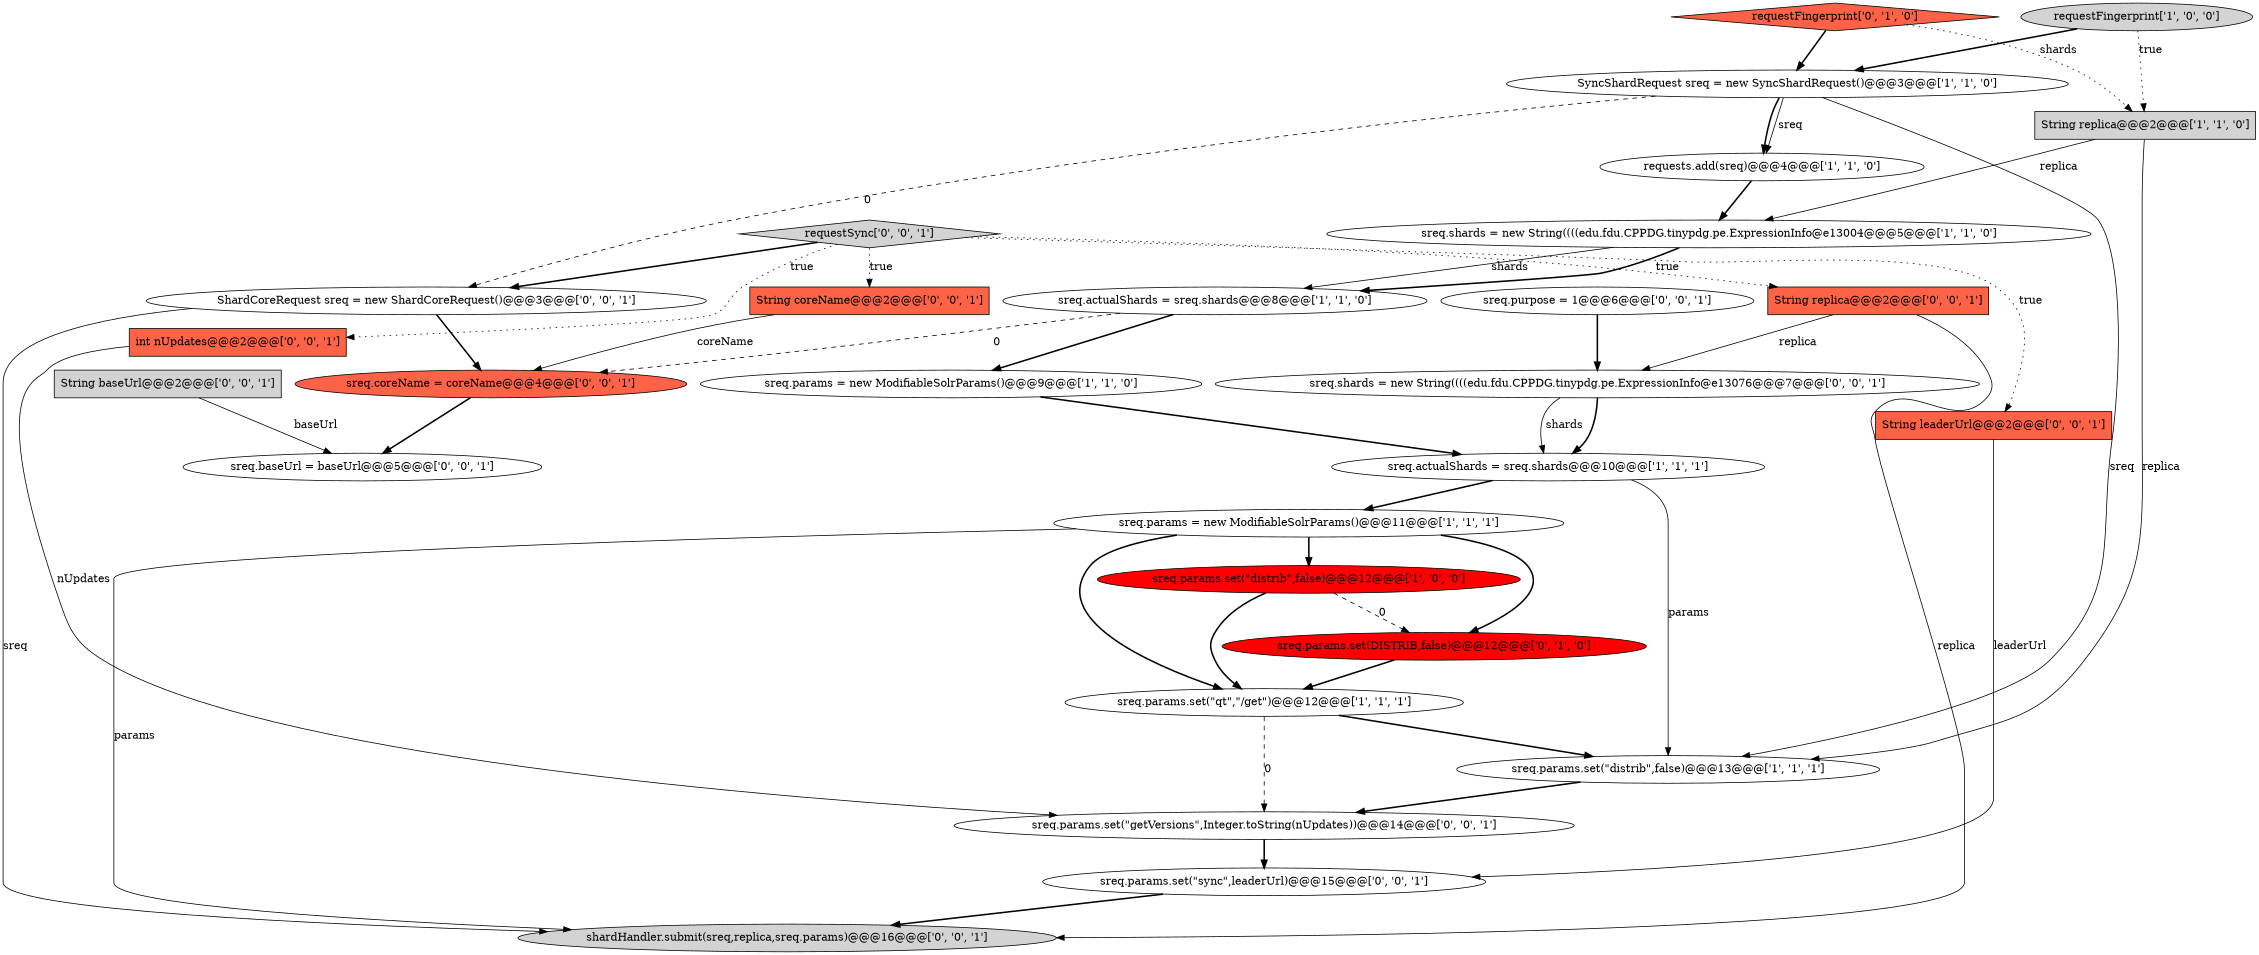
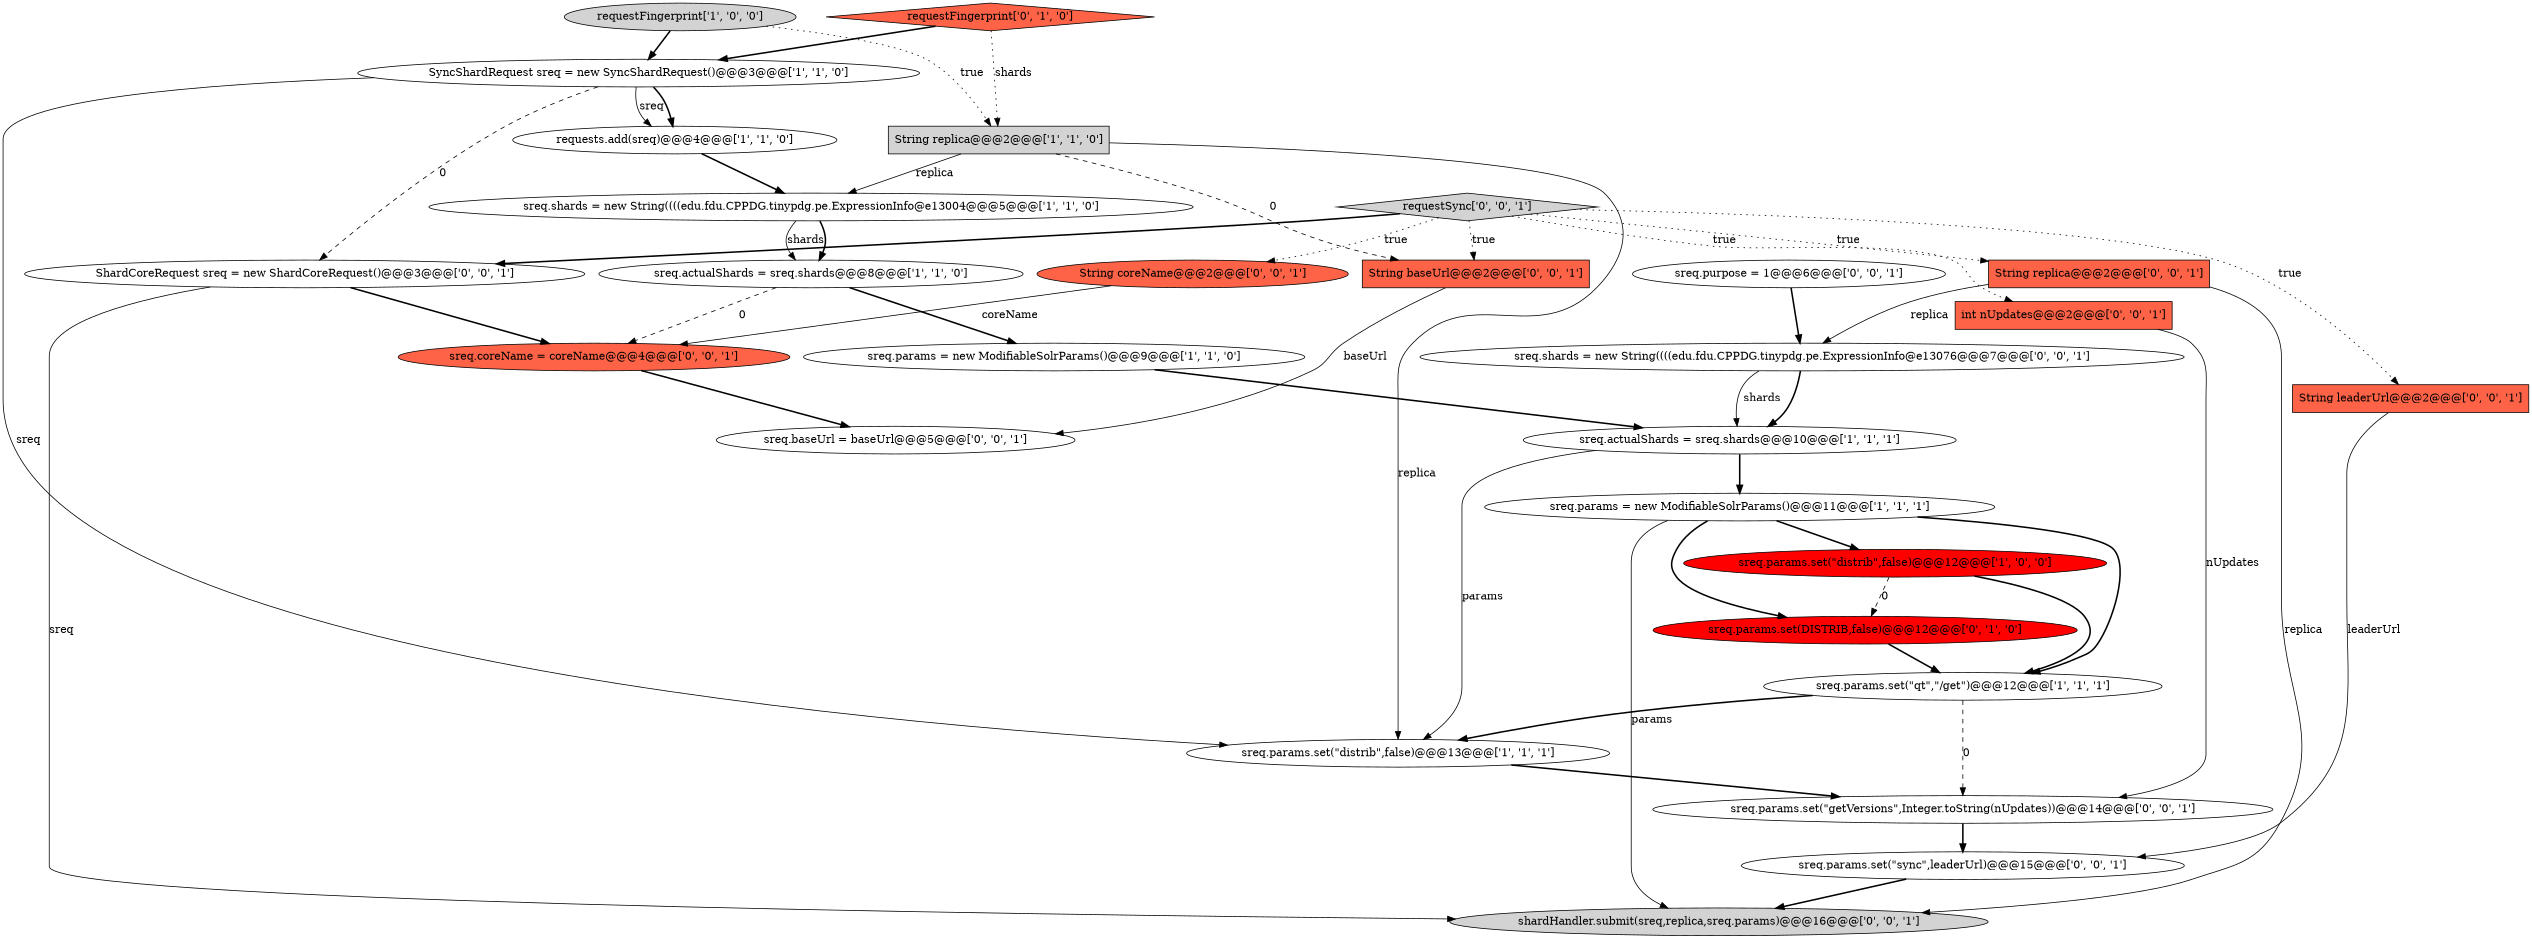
none -> (1225, 202)
none -> (1471, 236)
(869, 301) -> (1193, 274)
(168, 384) -> (1476, 274)
